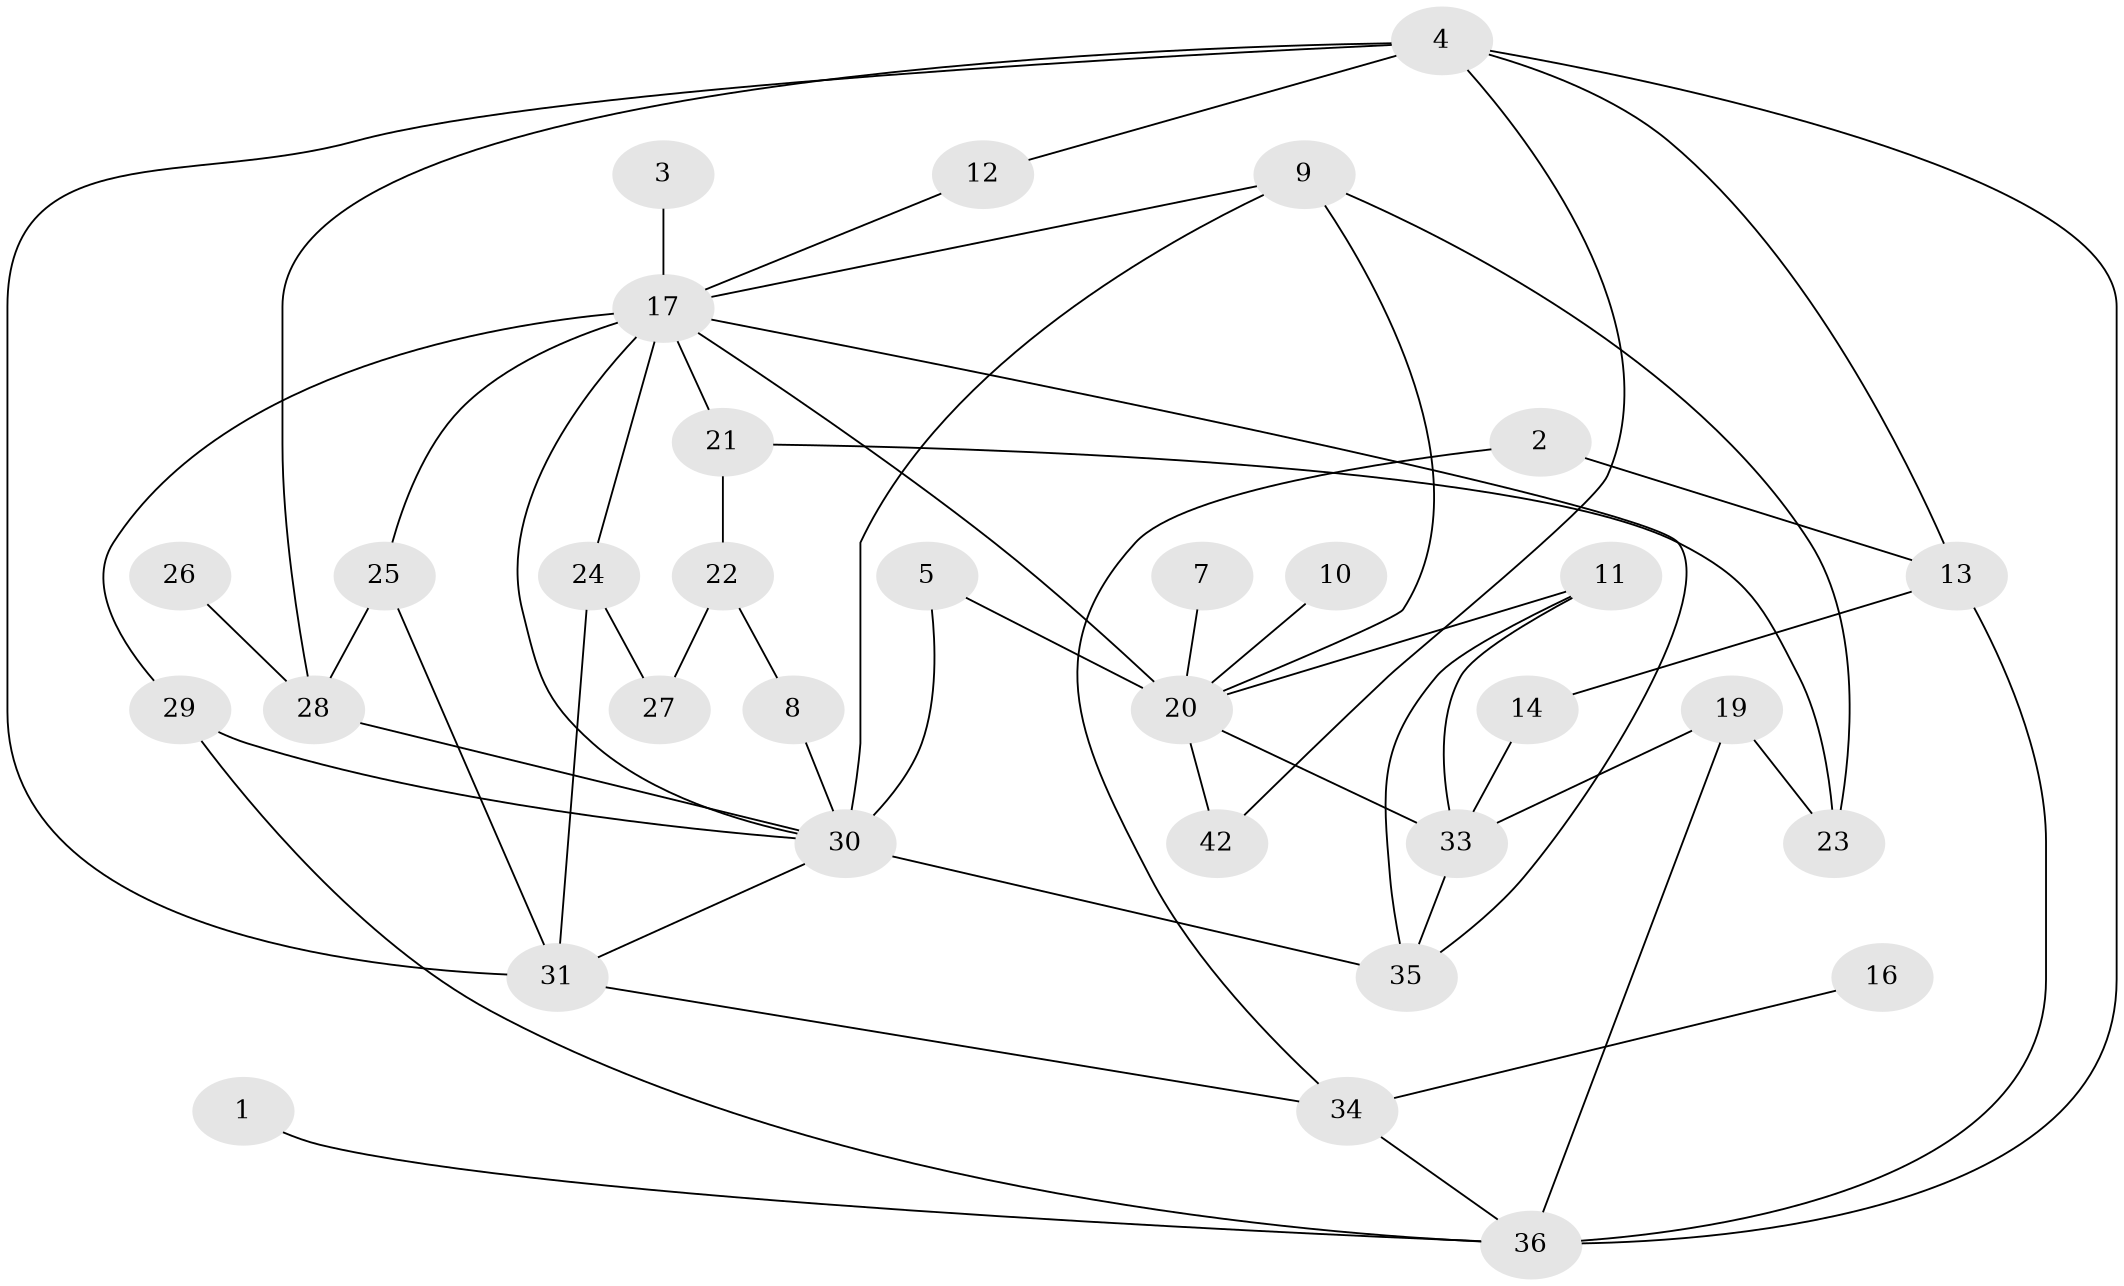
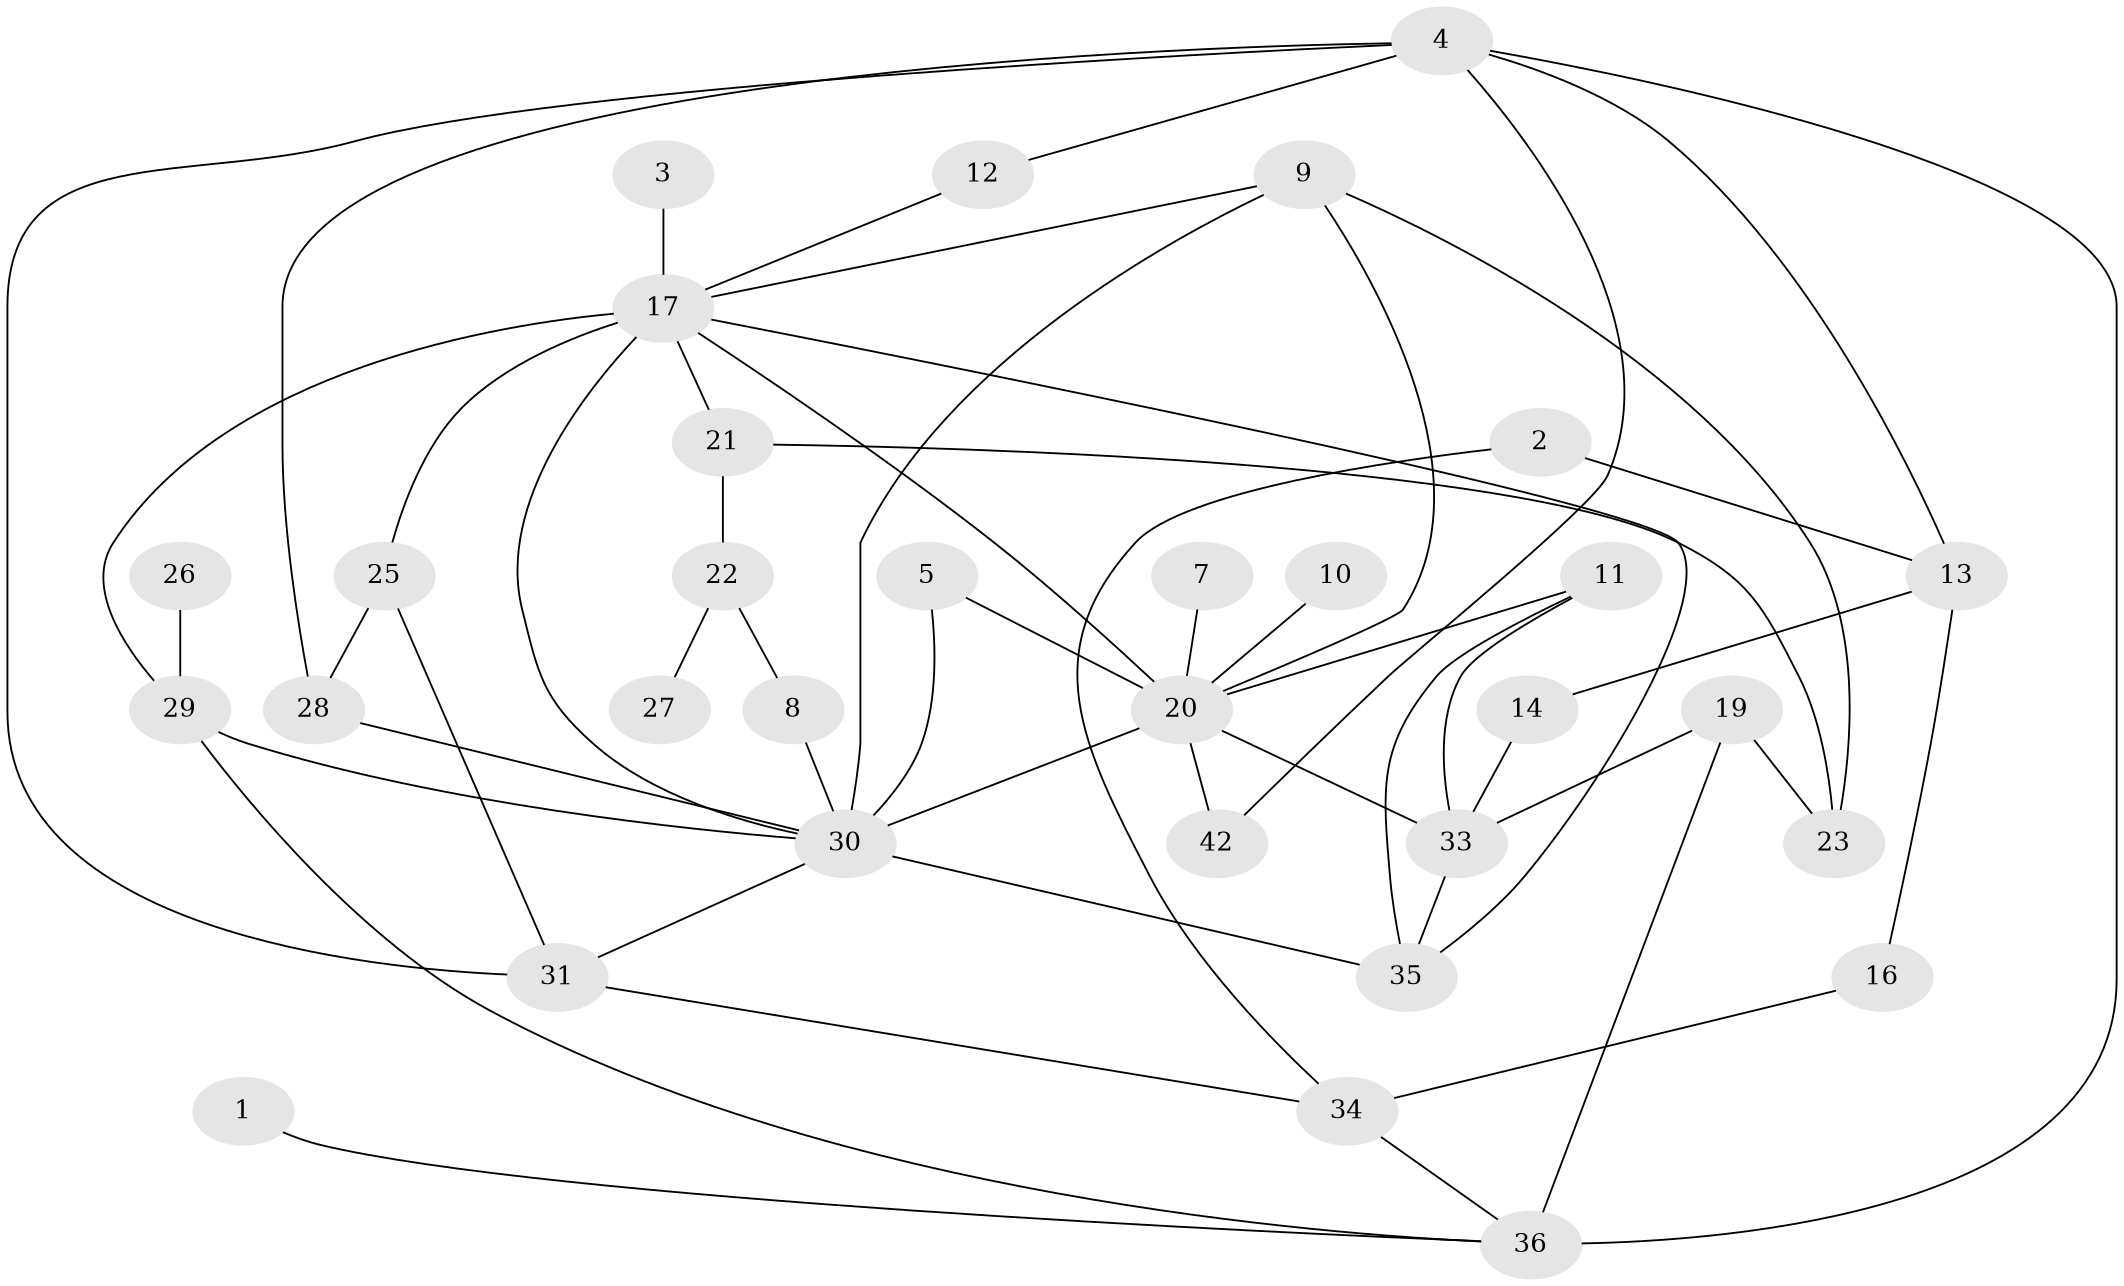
(589, 576) -> none
(247, 643) -> (180, 643)
none -> (1014, 777)
(2016, 1071) -> (1924, 778)
